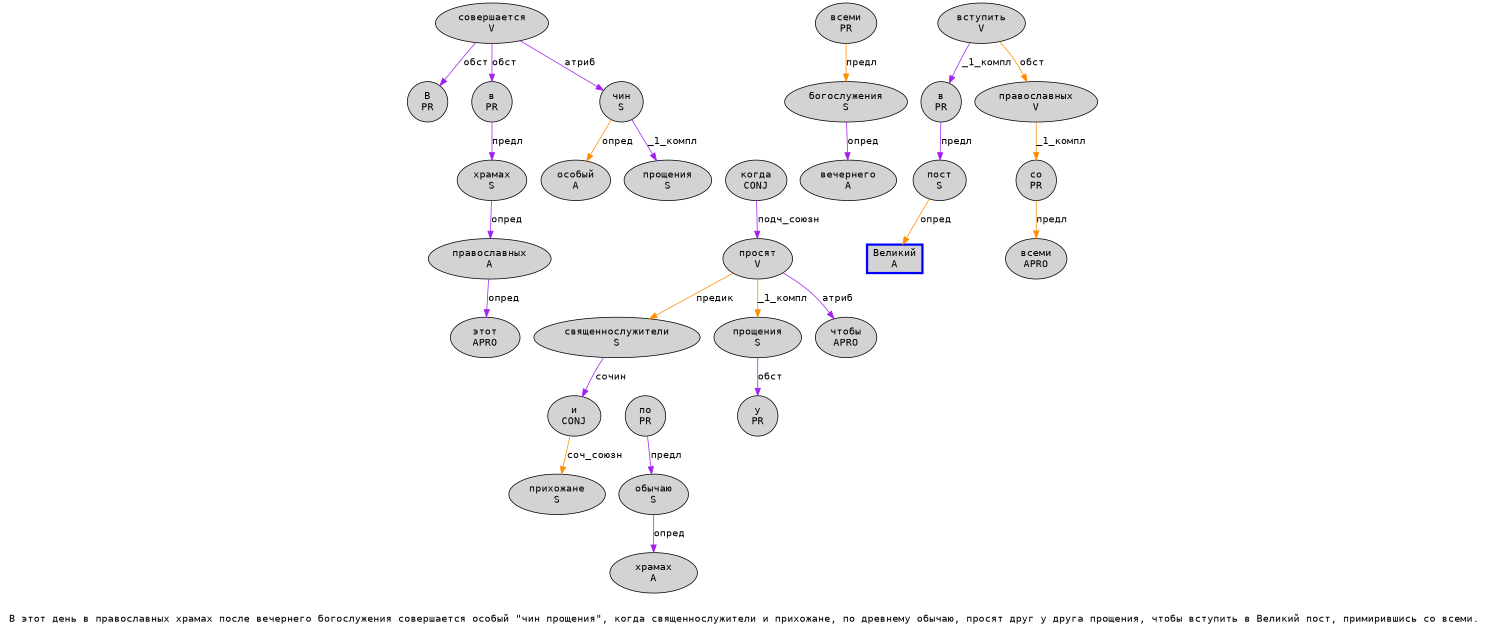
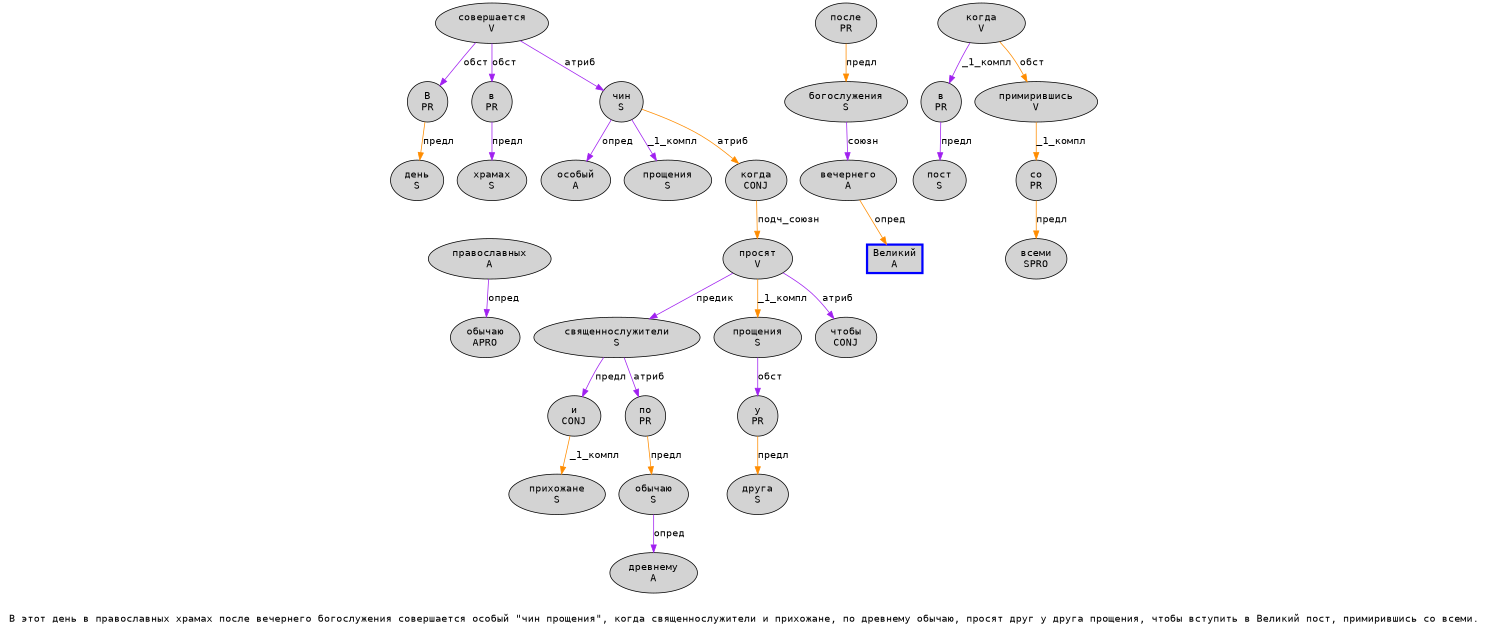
(846, 23) -> (846, 23)
(982, 23) -> (982, 23)
(1036, 102) -> (1036, 102)
none -> (690, 129)
(601, 137) -> (601, 137)
(863, 141) -> (863, 141)
none -> (417, 180)
(491, 216) -> none
(757, 216) -> (757, 216)
(918, 218) -> (871, 219)
(1036, 259) -> (1036, 259)
(695, 294) -> (695, 294)
(485, 337) -> (485, 337)
(846, 337) -> (846, 337)
none -> (630, 374)
(611, 377) -> (611, 377)
(649, 451) -> (649, 451)
(595, 455) -> (595, 455)
none -> (758, 494)
(654, 573) -> (654, 573)
